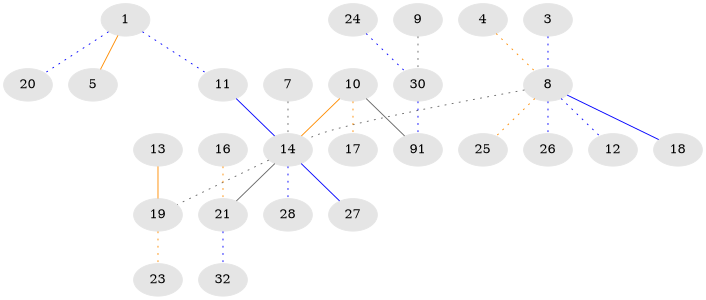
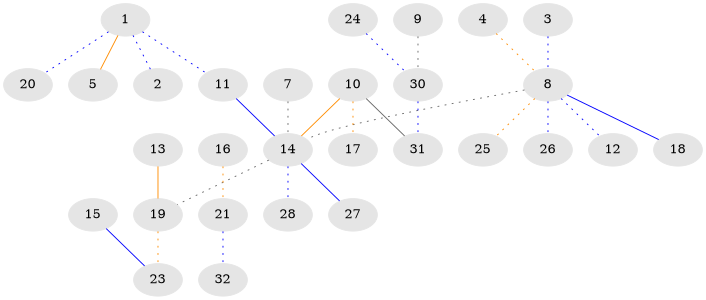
none -> (158, 85)
(418, 150) -> (418, 150)
(256, 182) -> none
none -> (93, 215)
